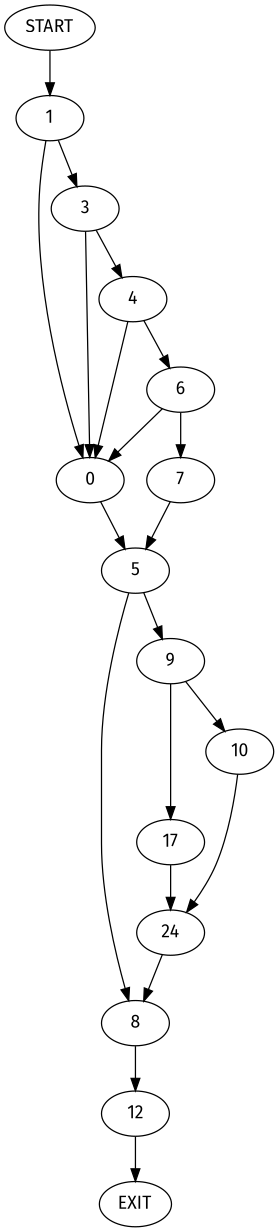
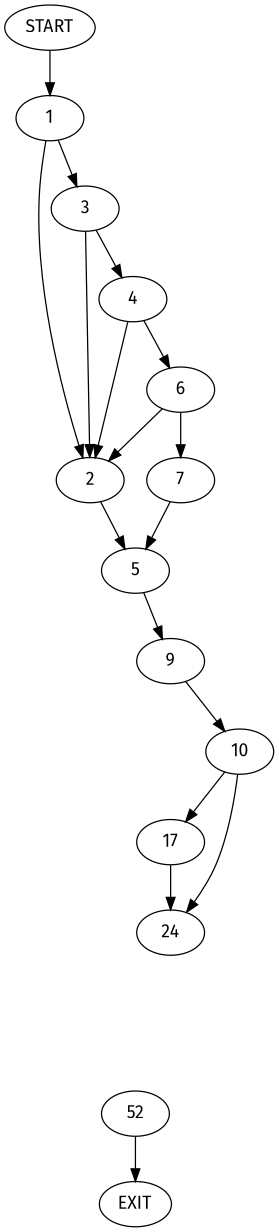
(90, 480) -> (90, 480)
(171, 745) -> (209, 792)
(135, 1023) -> none
(135, 1114) -> (135, 1114)
